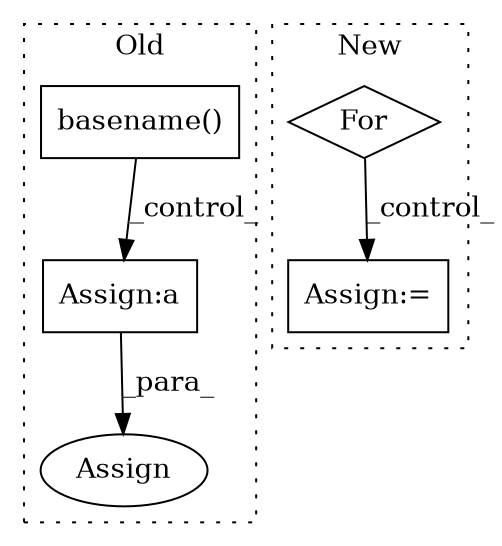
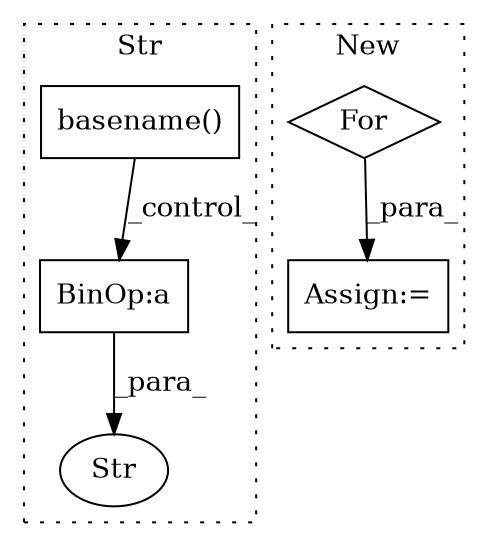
(140, 47) -> (140, 47)
(430, 209) -> (412, 209)
(120, 296) -> (114, 296)
(124, 470) -> (114, 470)
